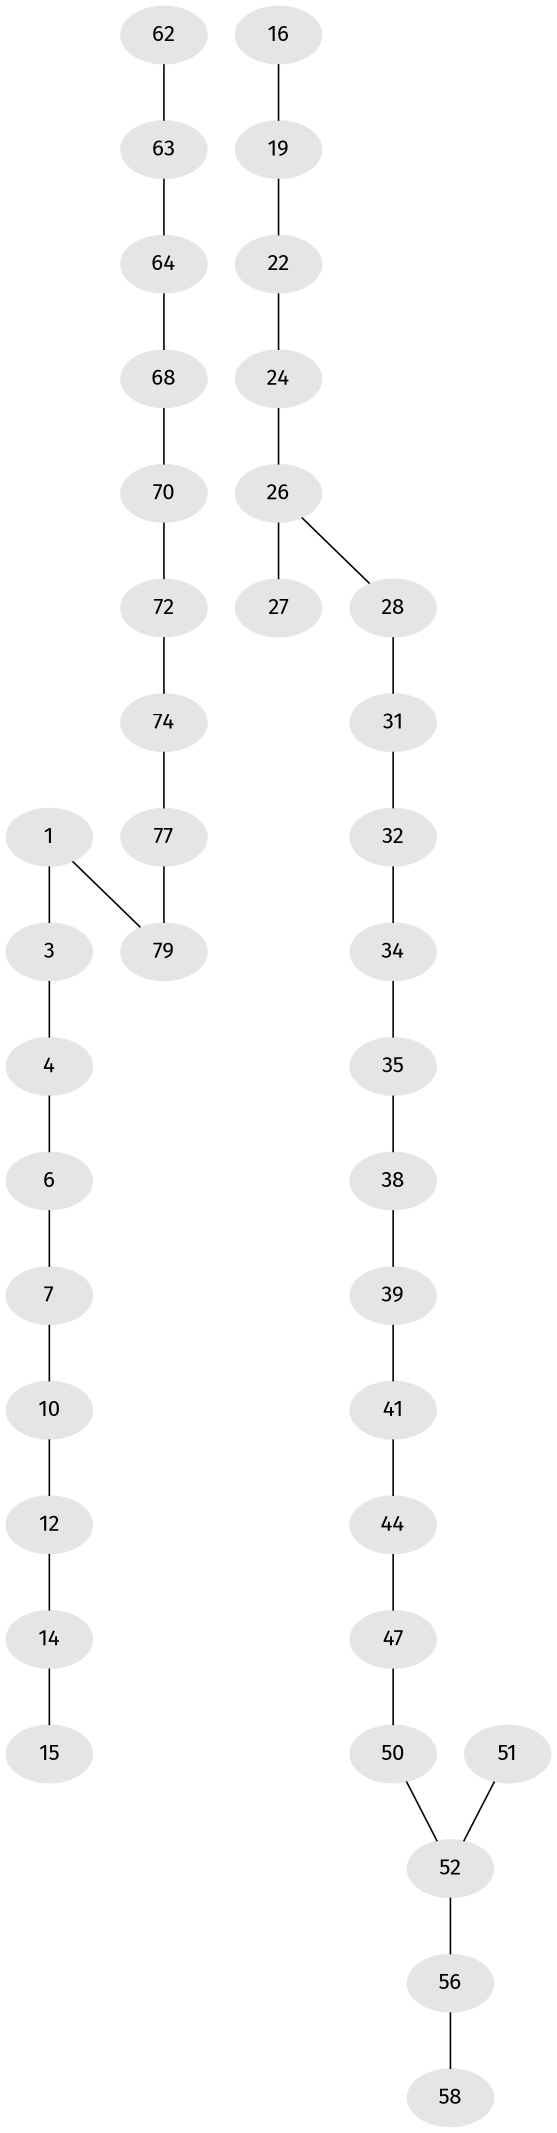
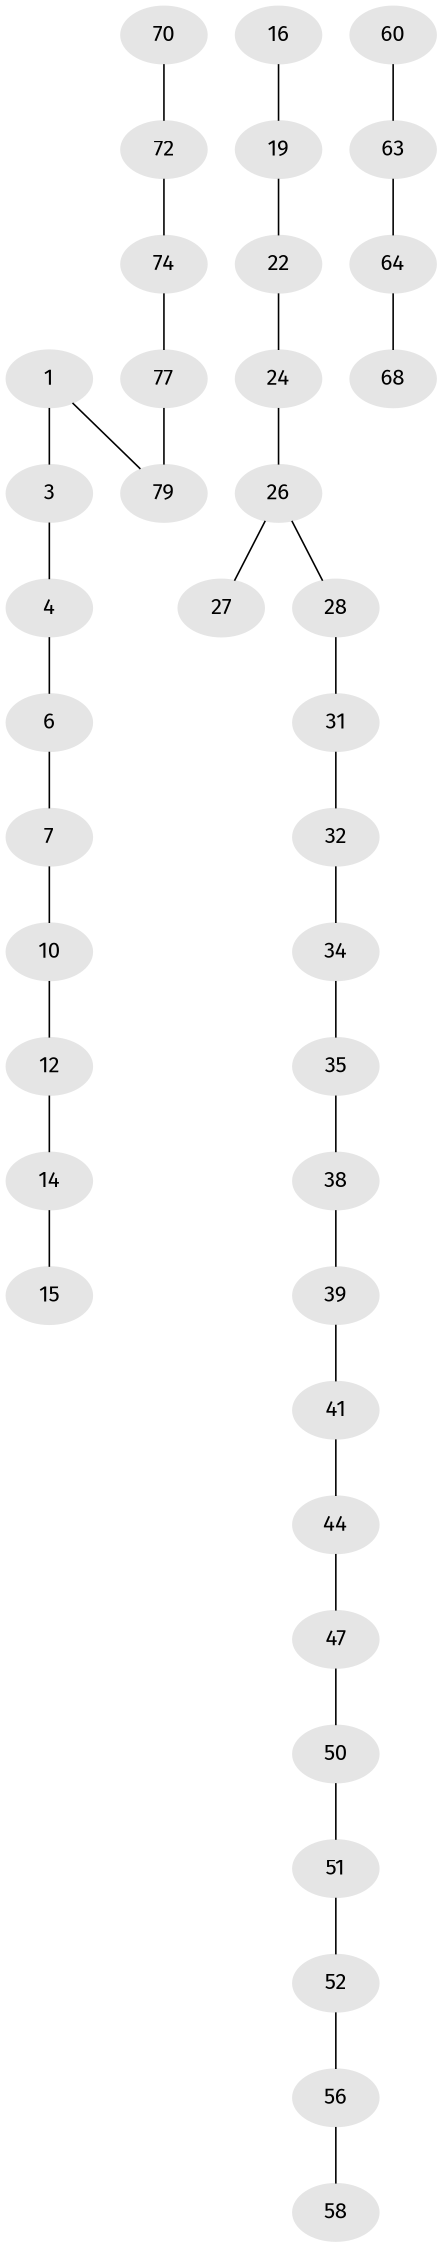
(164, 35) -> (393, 35)
(164, 436) -> none
(422, 1811) -> (336, 1811)
